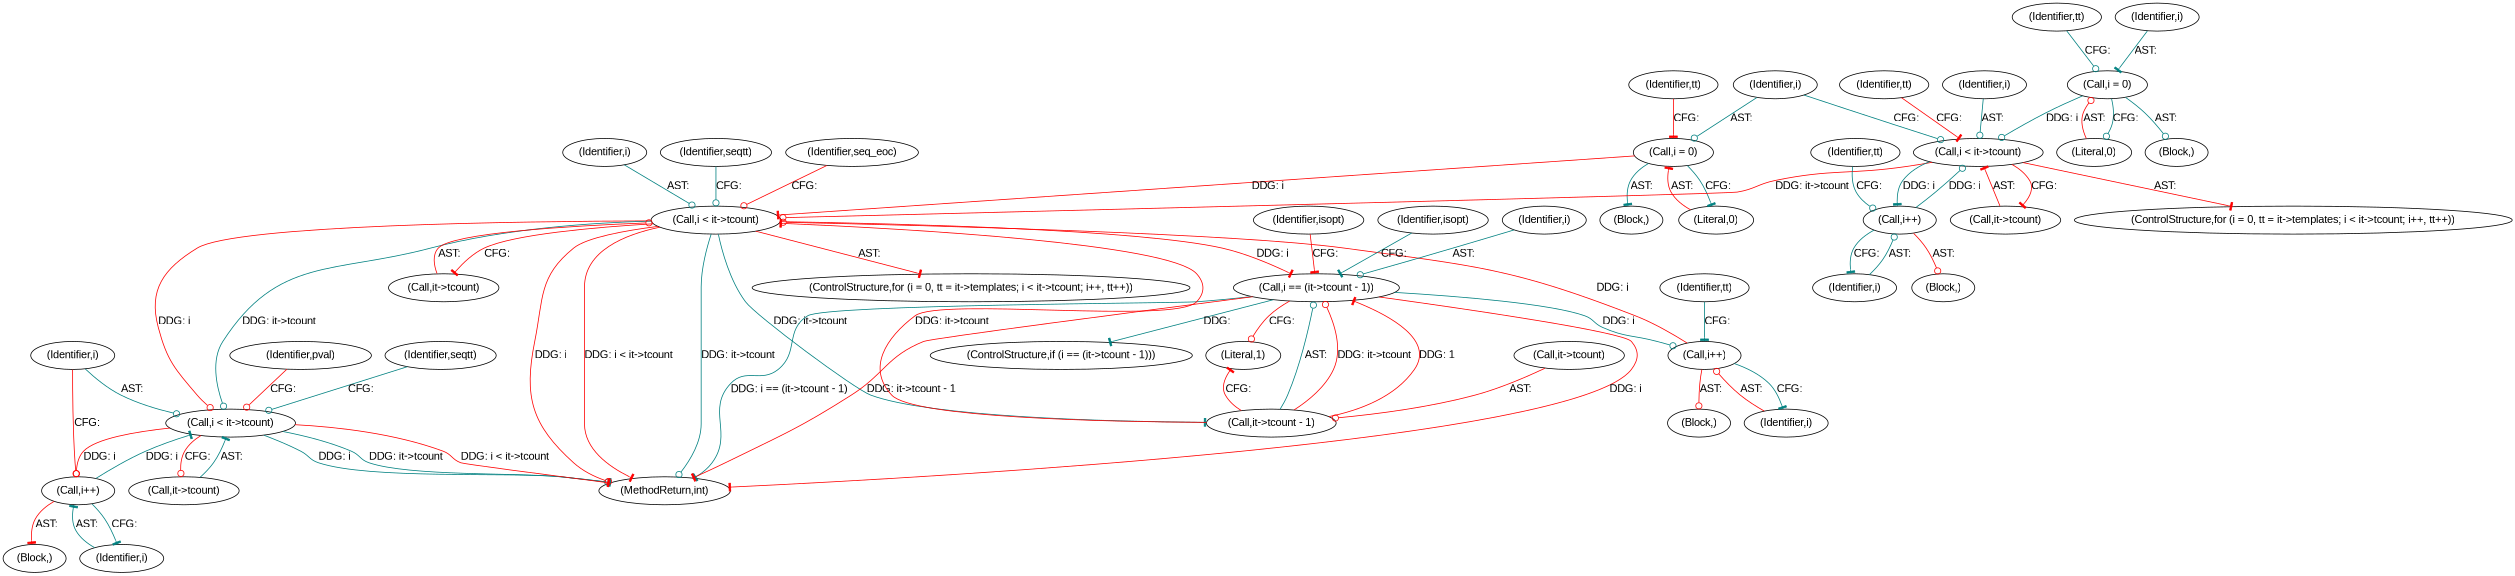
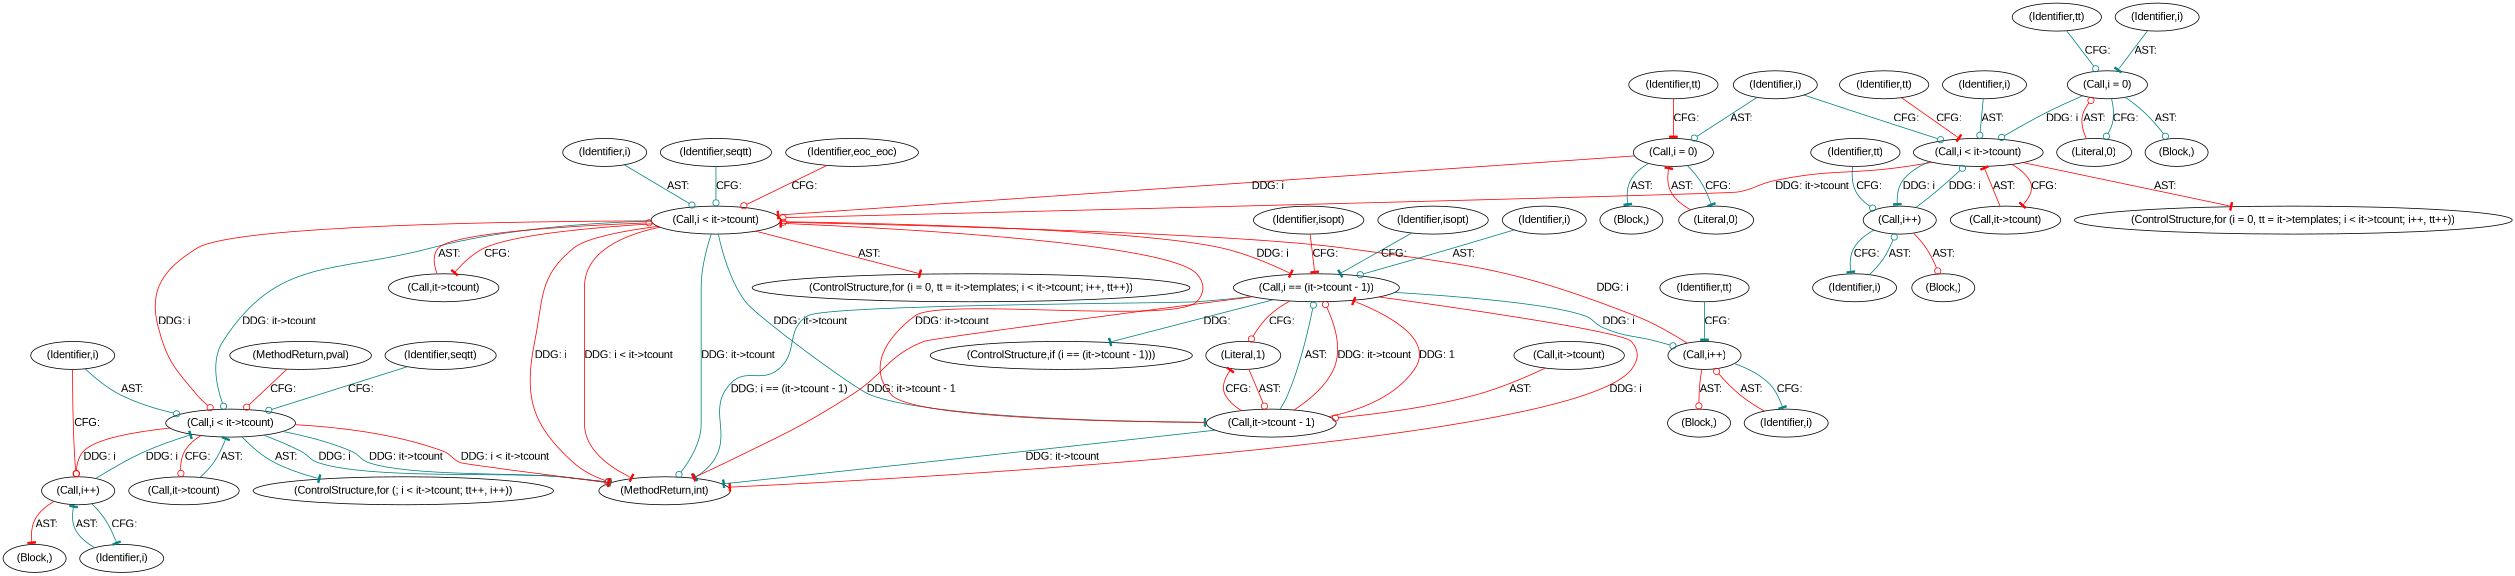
(852, 152) -> (852, 152)
(301, 355) -> (301, 355)
none -> (1256, 386)
none -> (971, 457)
none -> (403, 491)
